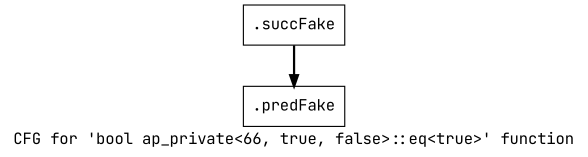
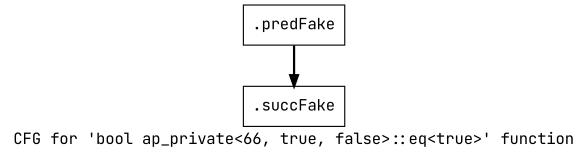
(294, 60) -> (294, 60)
